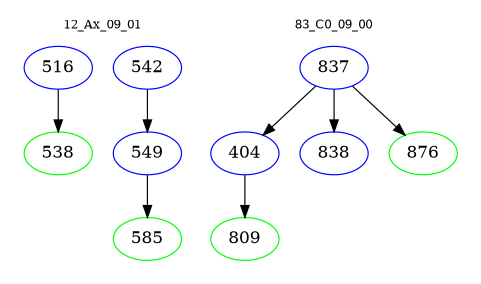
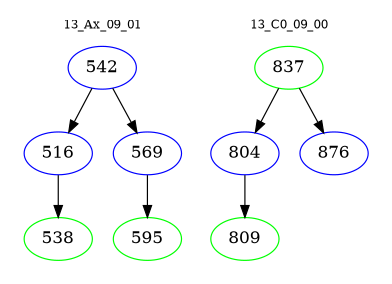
(103, 26) -> (103, 26)
(334, 26) -> (289, 26)
(334, 68) -> (289, 68)
none -> (83, 105)
(147, 153) -> (147, 153)
(245, 153) -> (245, 153)
(334, 153) -> none
(423, 153) -> (334, 153)
(147, 239) -> (147, 239)
